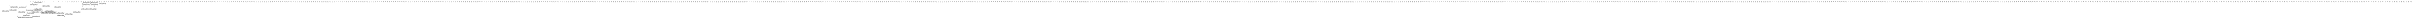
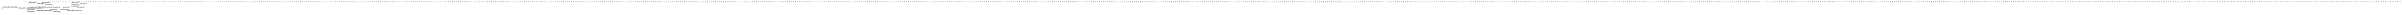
(97, 3) -> (76, 7)
(82, 5) -> (75, 6)
(22, 6) -> none
(42, 6) -> none
(30, 9) -> none
(26, 10) -> (45, 7)
(18, 12) -> none
(62, 13) -> none
(2, 15) -> (41, 3)
(60, 16) -> none
